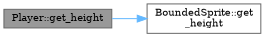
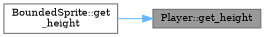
(125, 19) -> (130, 19)
